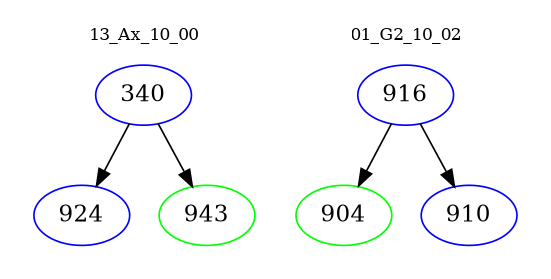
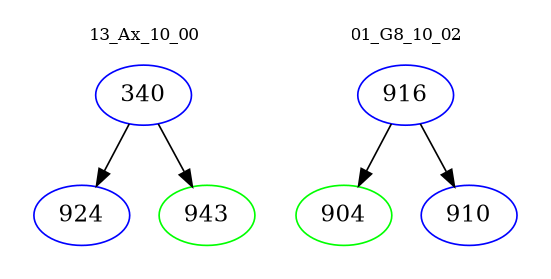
(407, 36) -> (407, 36)
